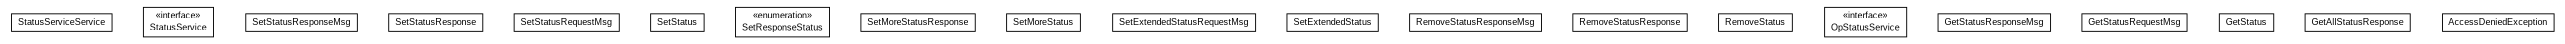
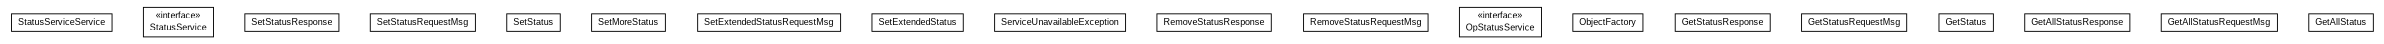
(301, 22) -> none
(783, 22) -> none
(918, 22) -> none
none -> (1060, 22)
none -> (1365, 22)
(1475, 22) -> none
none -> (1608, 22)
none -> (1722, 22)
(1755, 22) -> none
(1994, 22) -> none
none -> (2219, 22)
none -> (2341, 22)
(2498, 22) -> none
